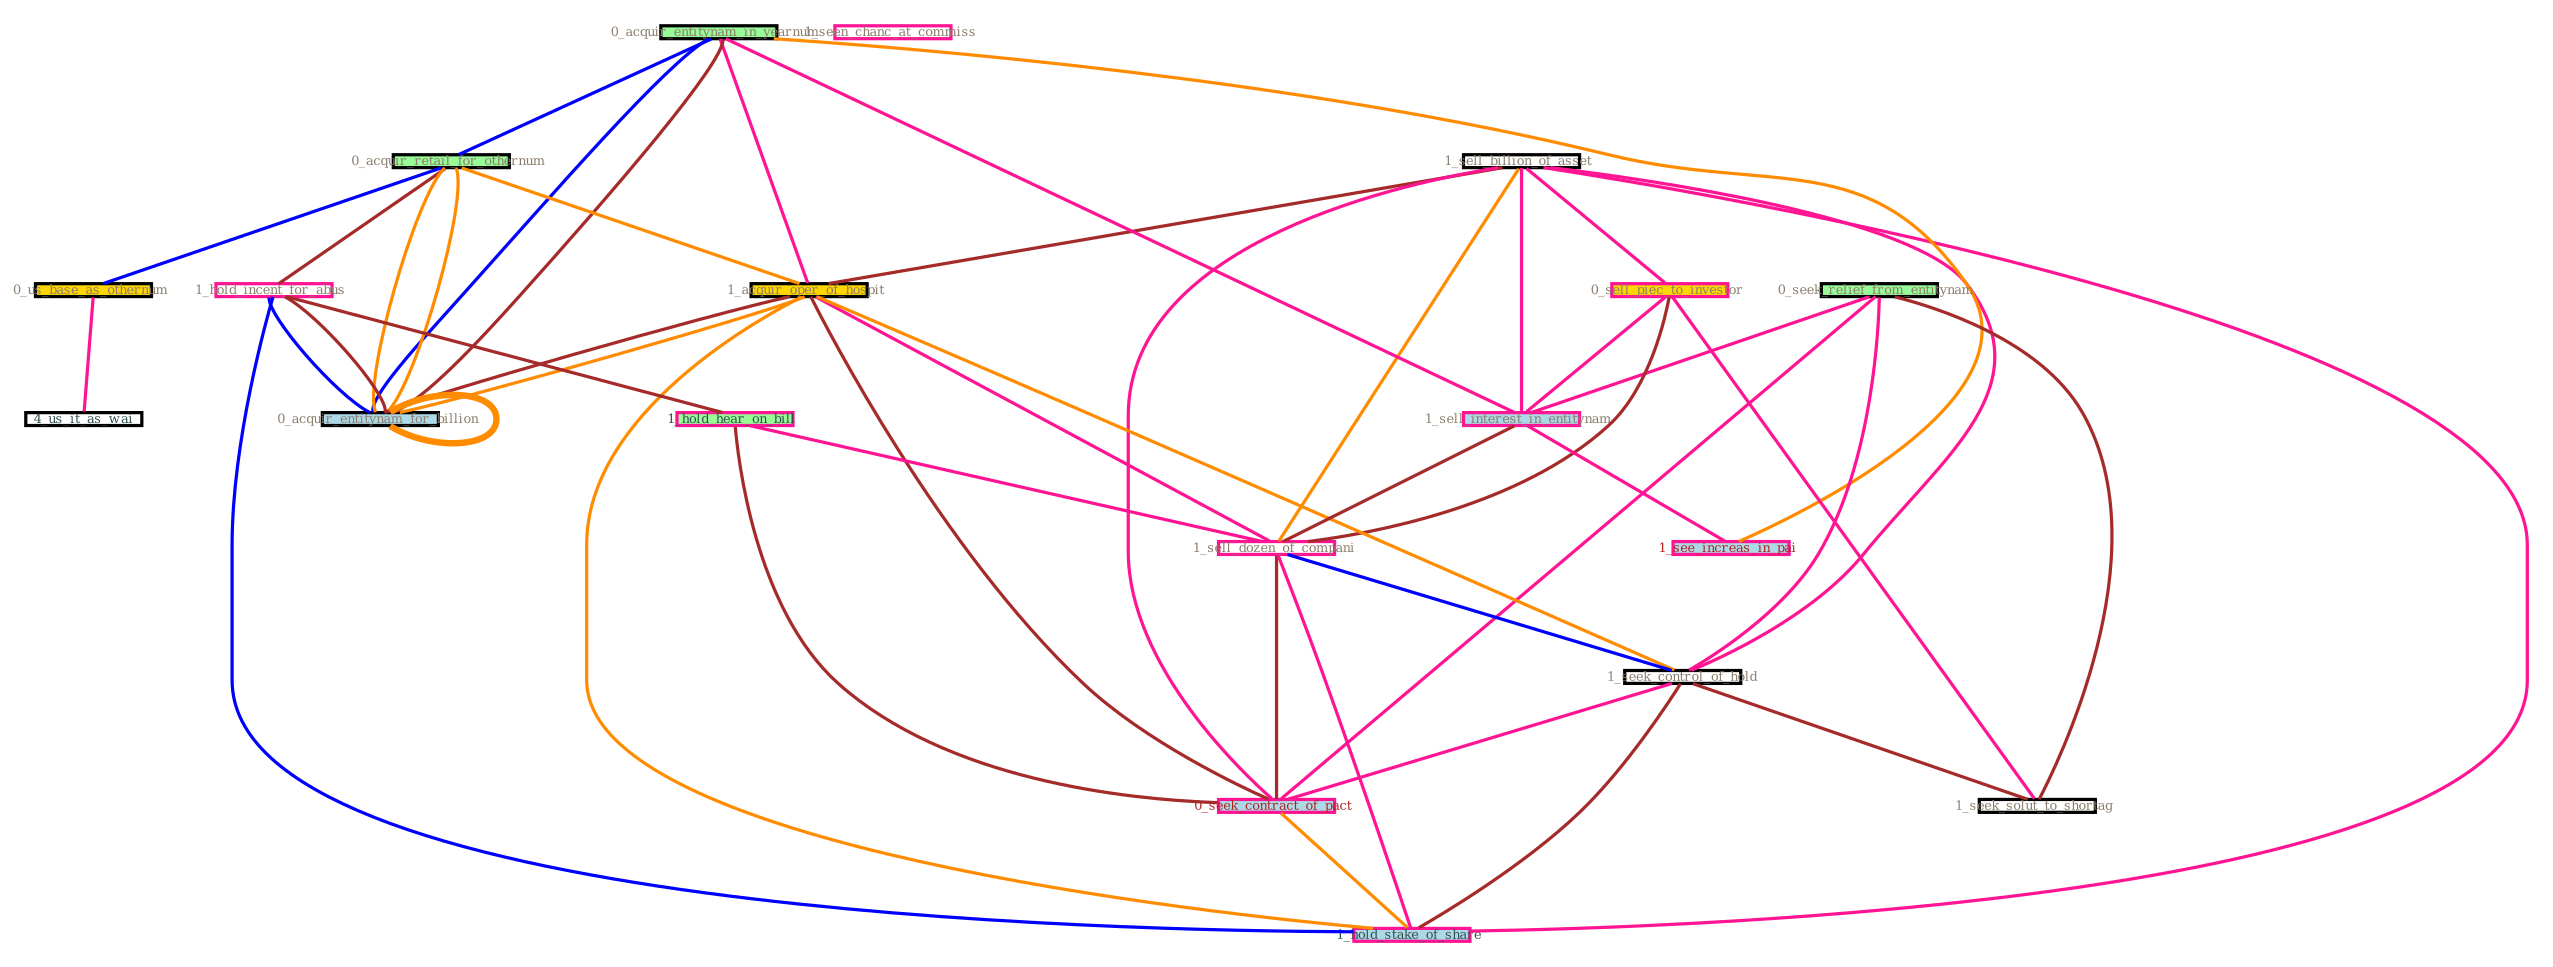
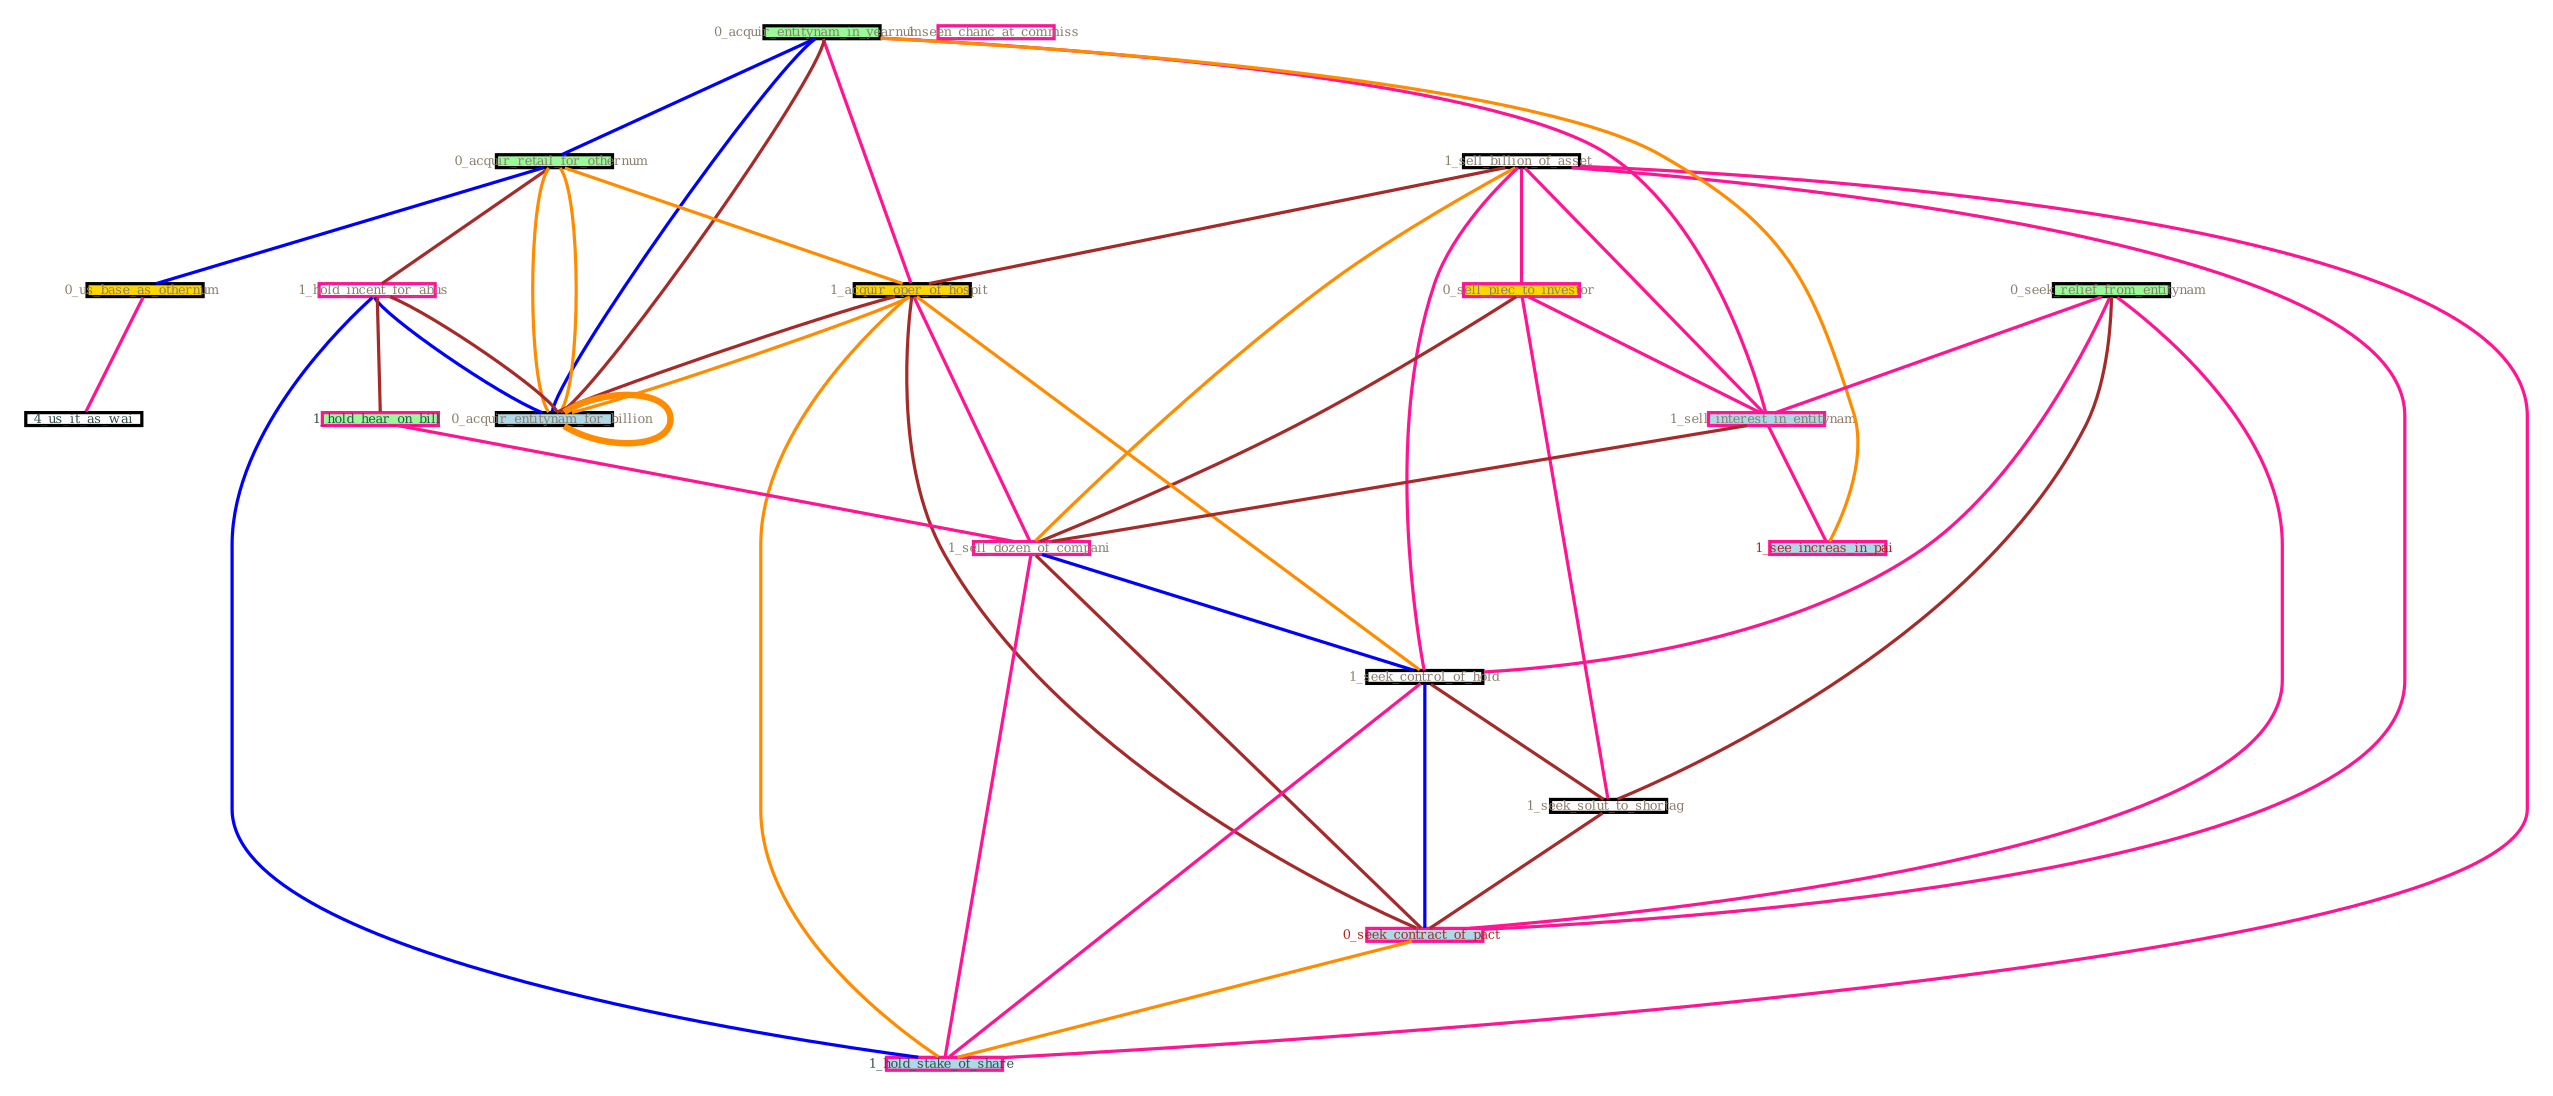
(888, 720) -> (1516, 871)
(1480, 741) -> (1425, 806)
(1567, 824) -> (1185, 870)
